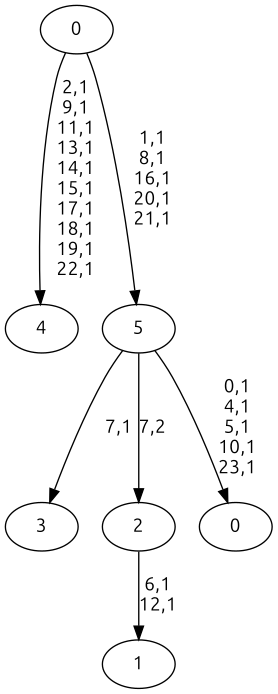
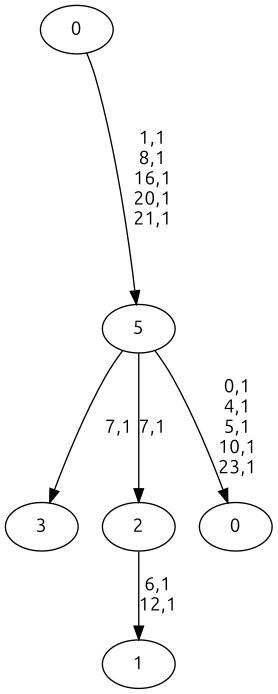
(42, 329) -> none
(153, 428) -> (153, 428)
